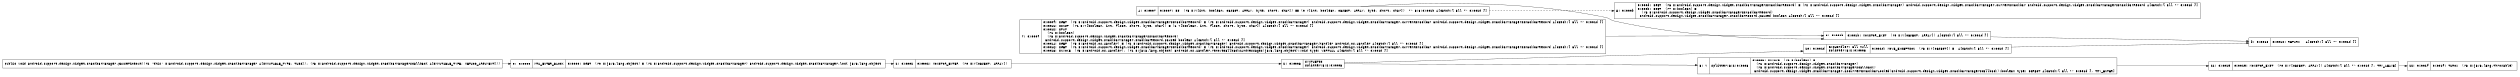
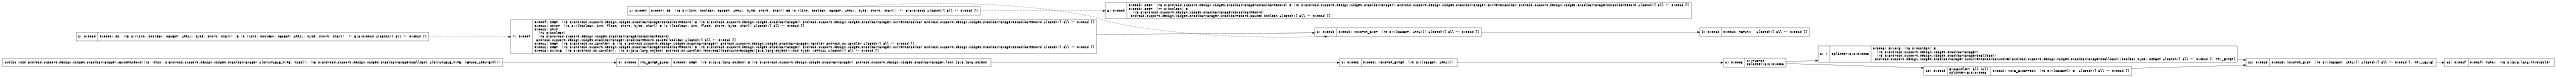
(1592, 15) -> (1089, 16)
none -> (252, 37)
(2129, 45) -> (2188, 67)
